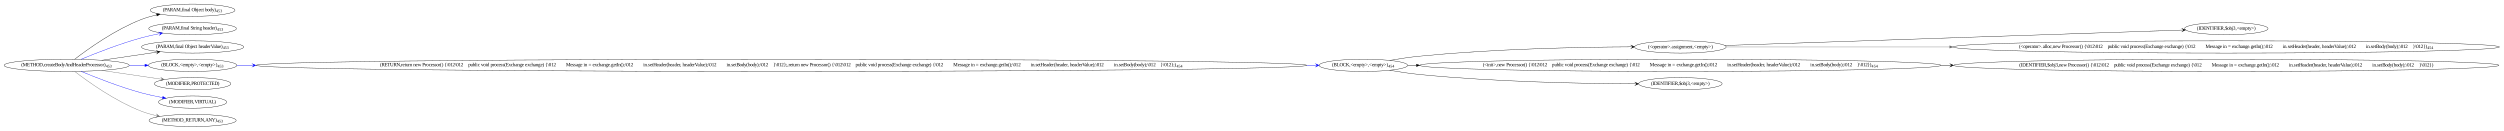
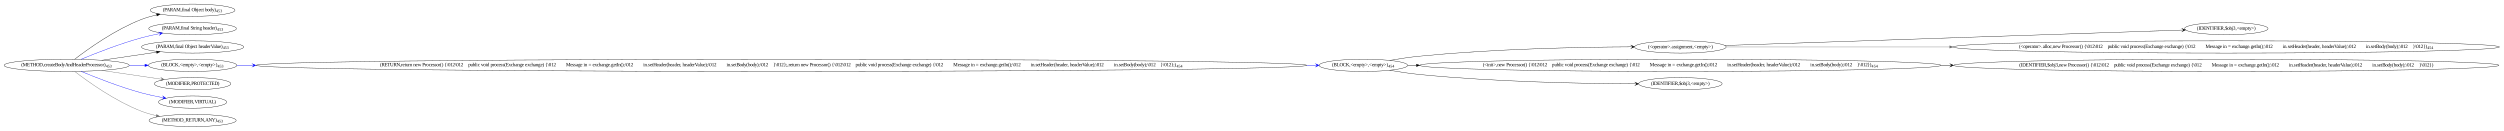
(129, 56) -> (129, 56)
(121, 87) -> (121, 87)
(113, 98) -> (113, 98)
